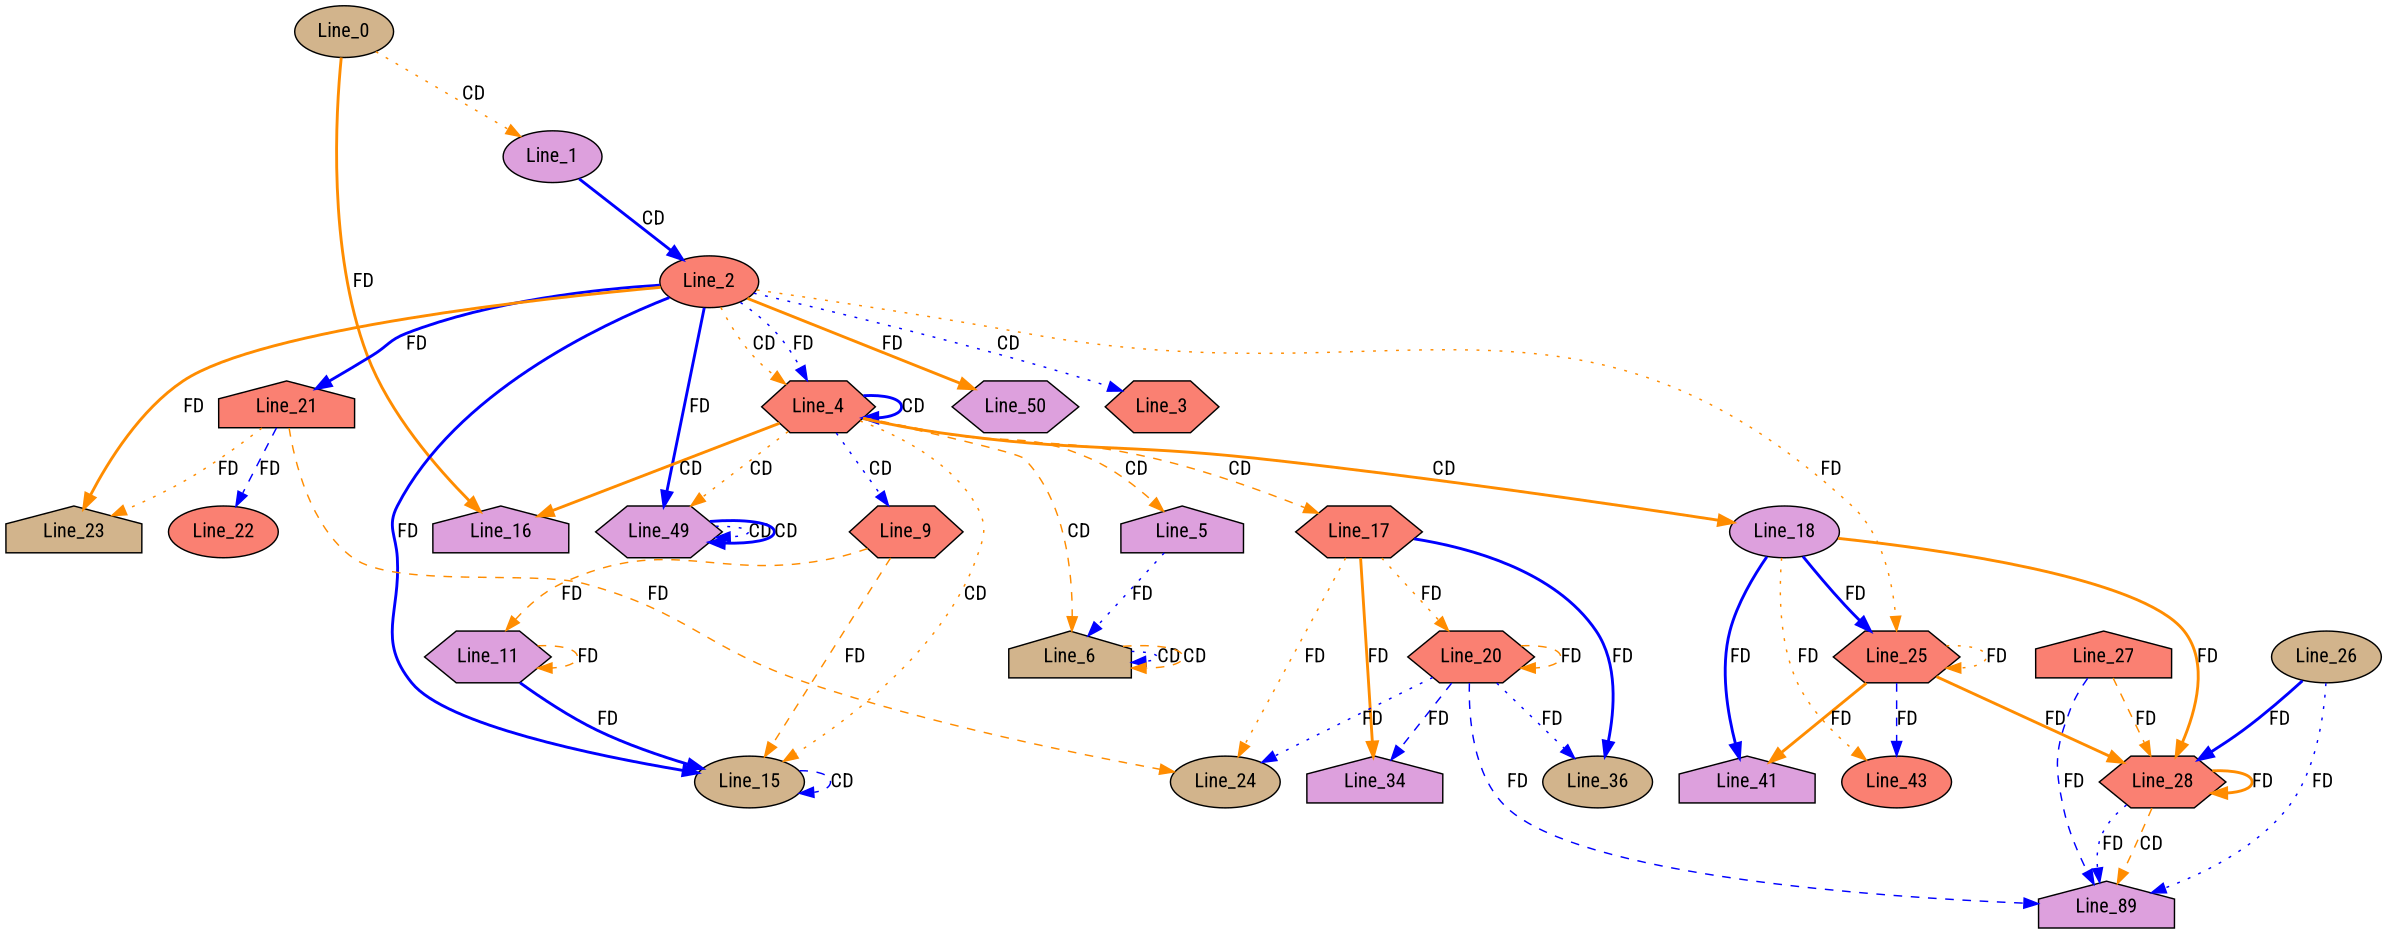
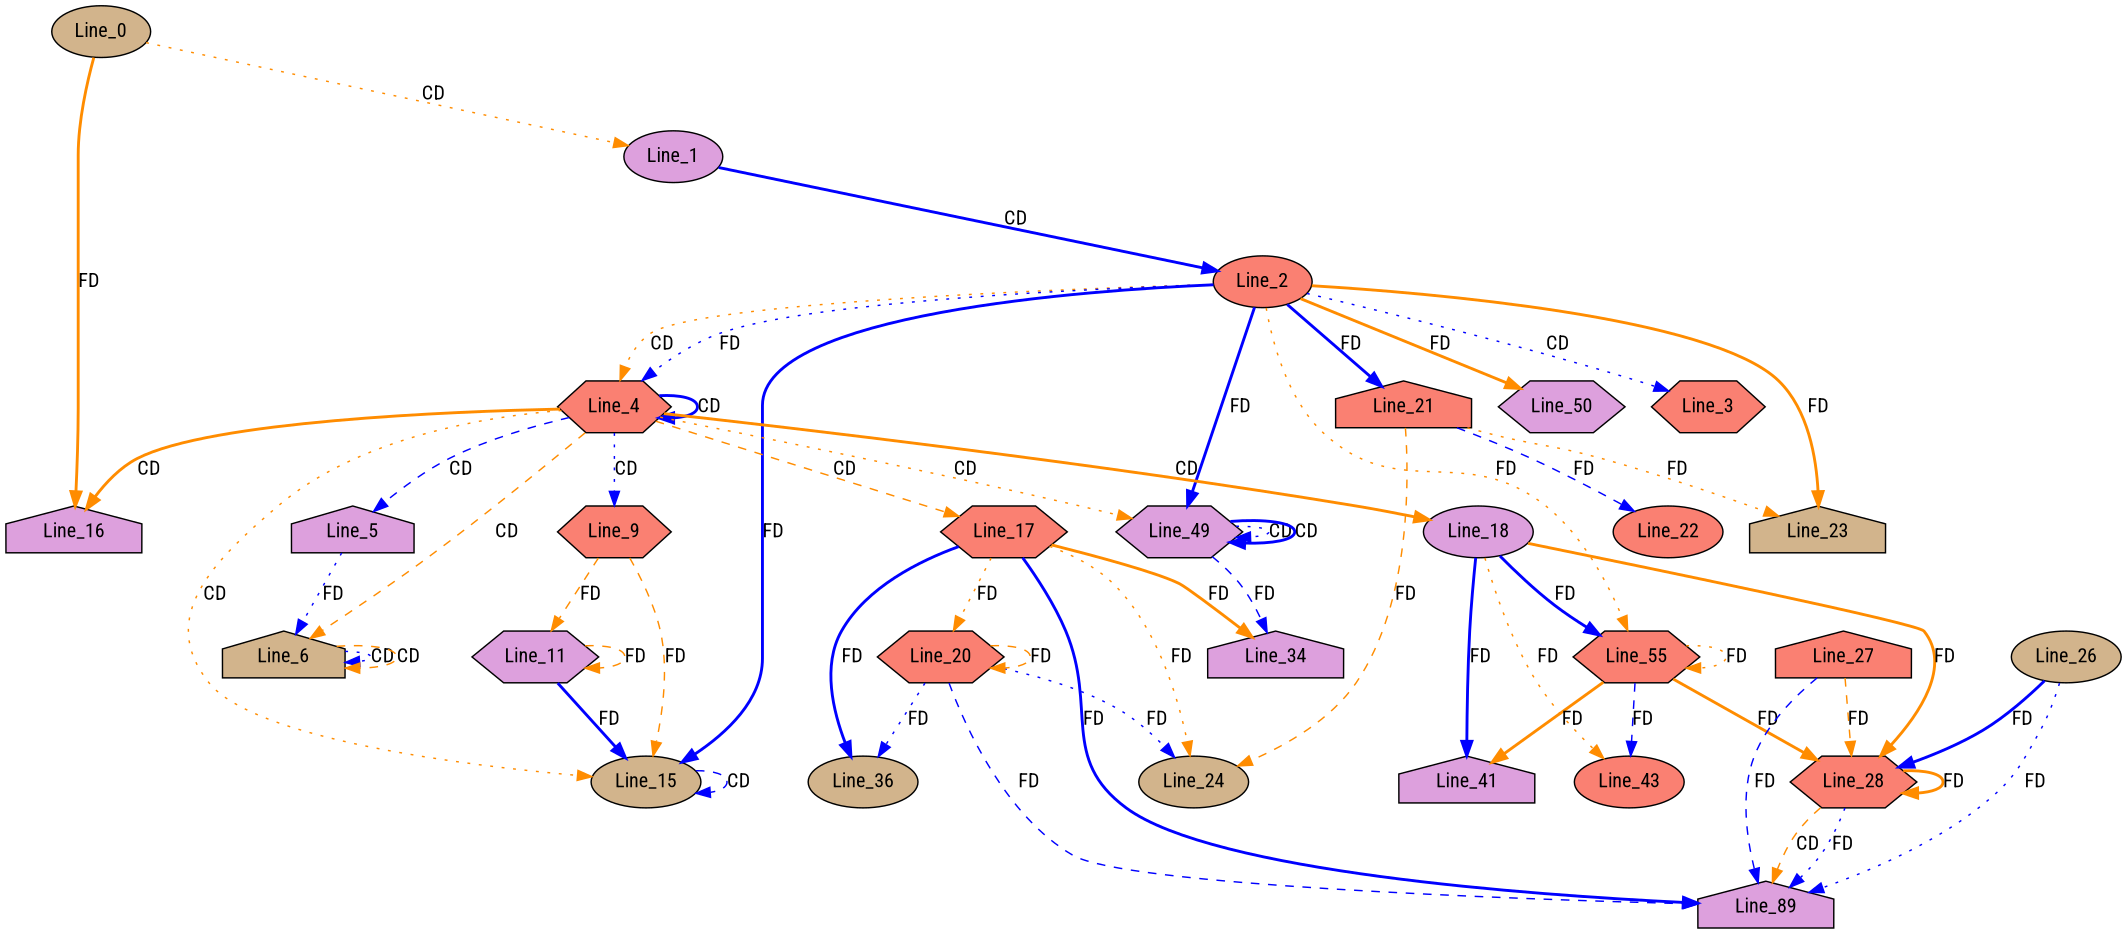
(1082, 456) -> (472, 448)
(1897, 657) -> (1636, 657)
(1426, 716) -> (1241, 585)
none -> (1262, 856)
